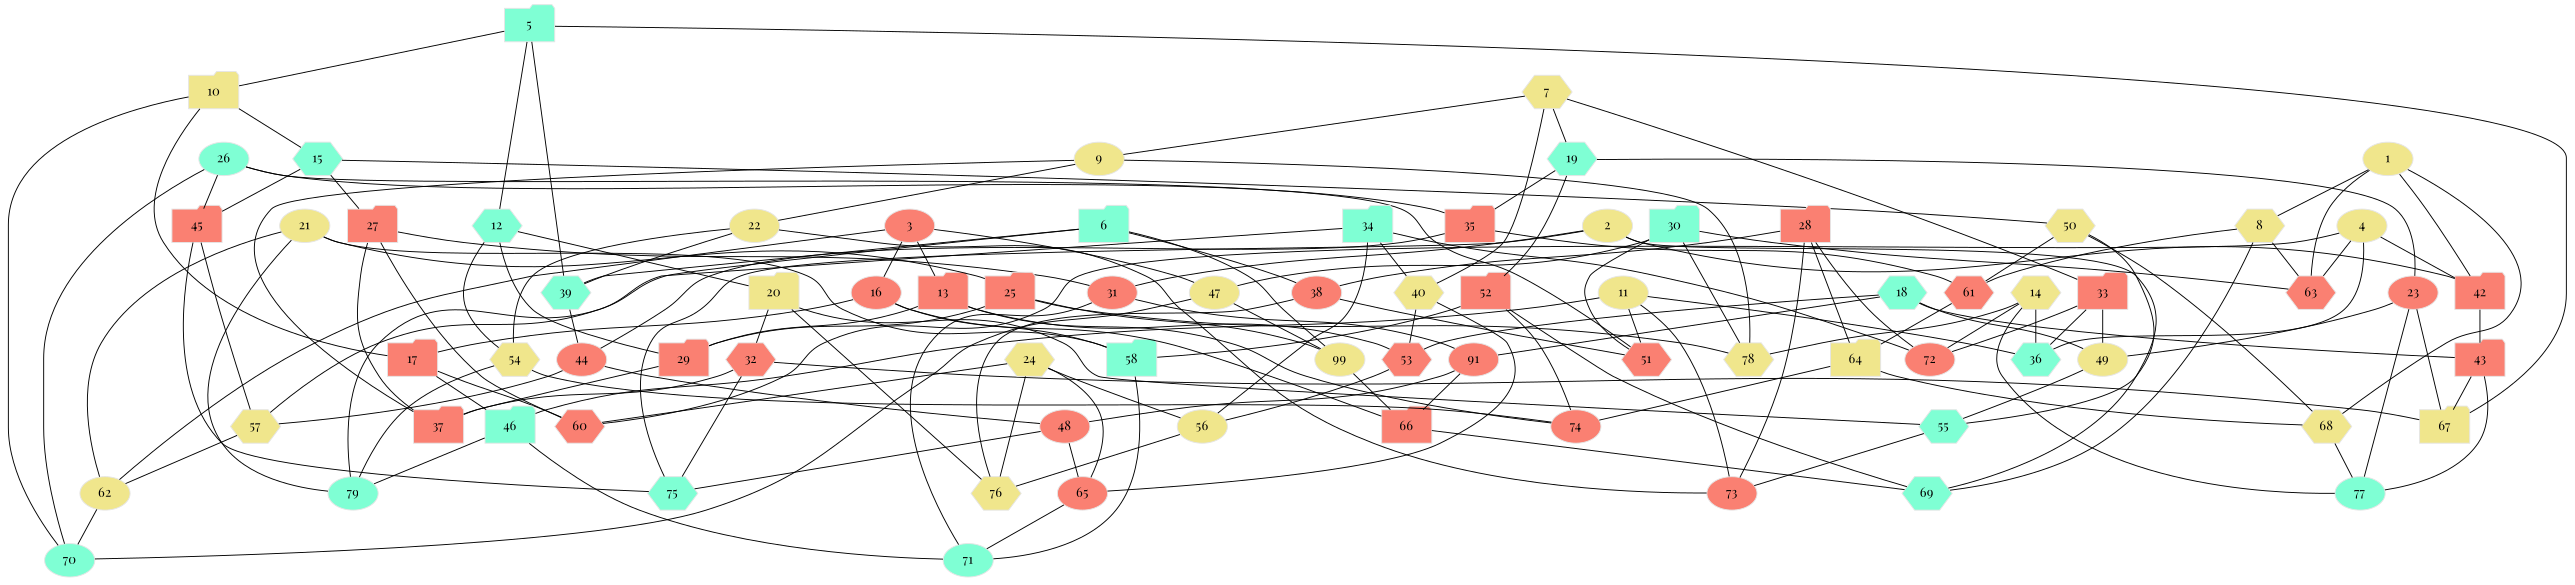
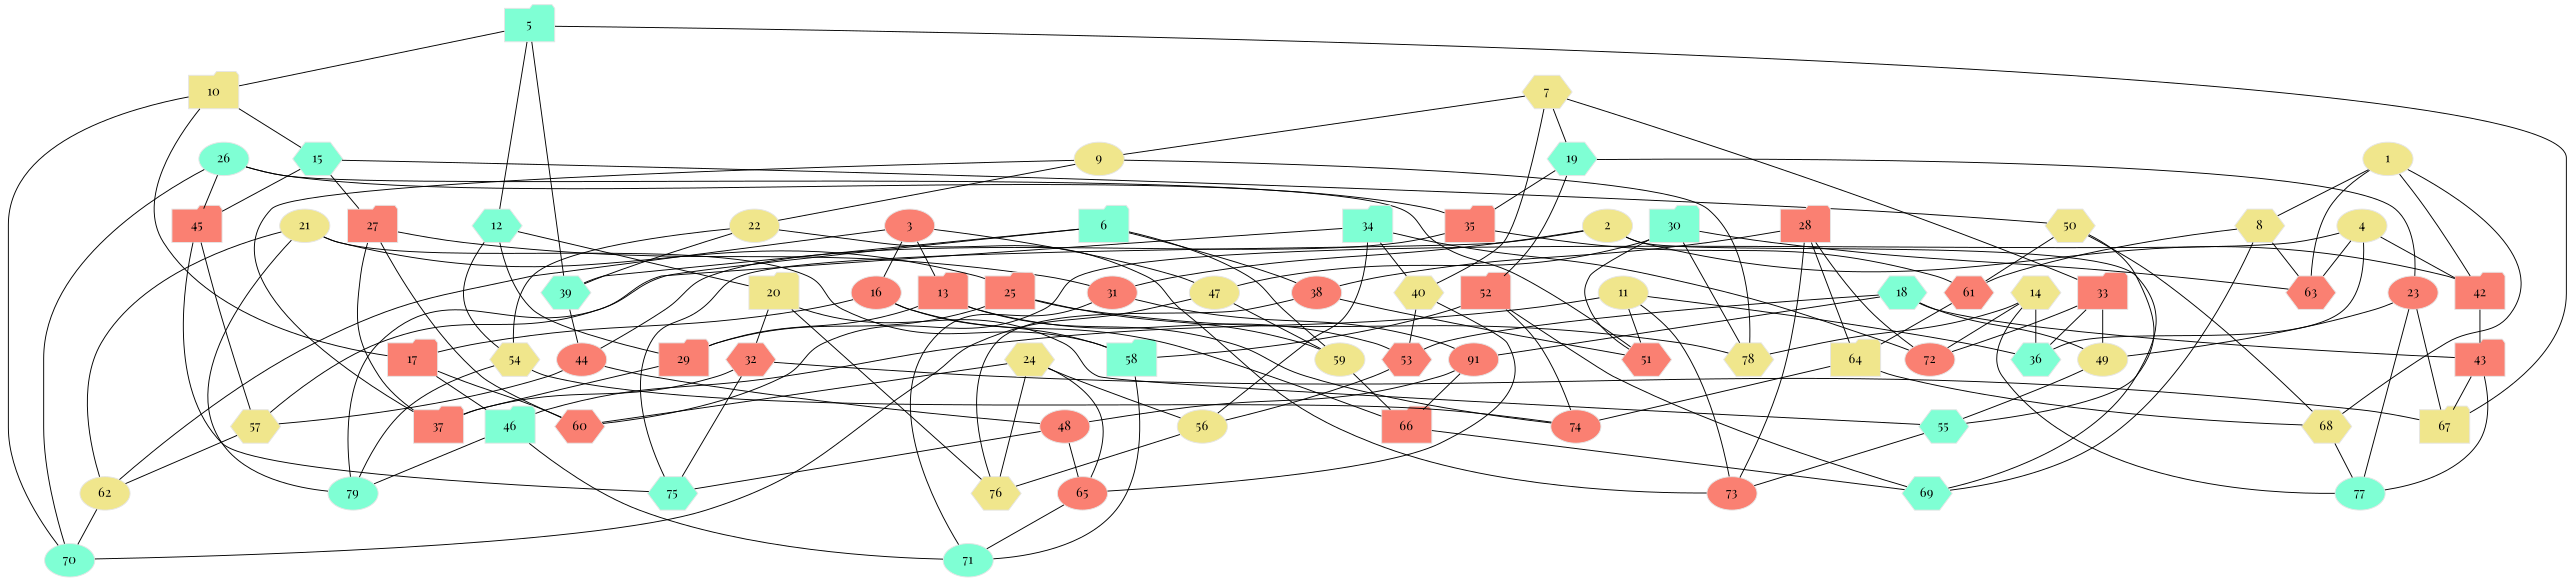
(1340, 360) -> (1340, 360)
